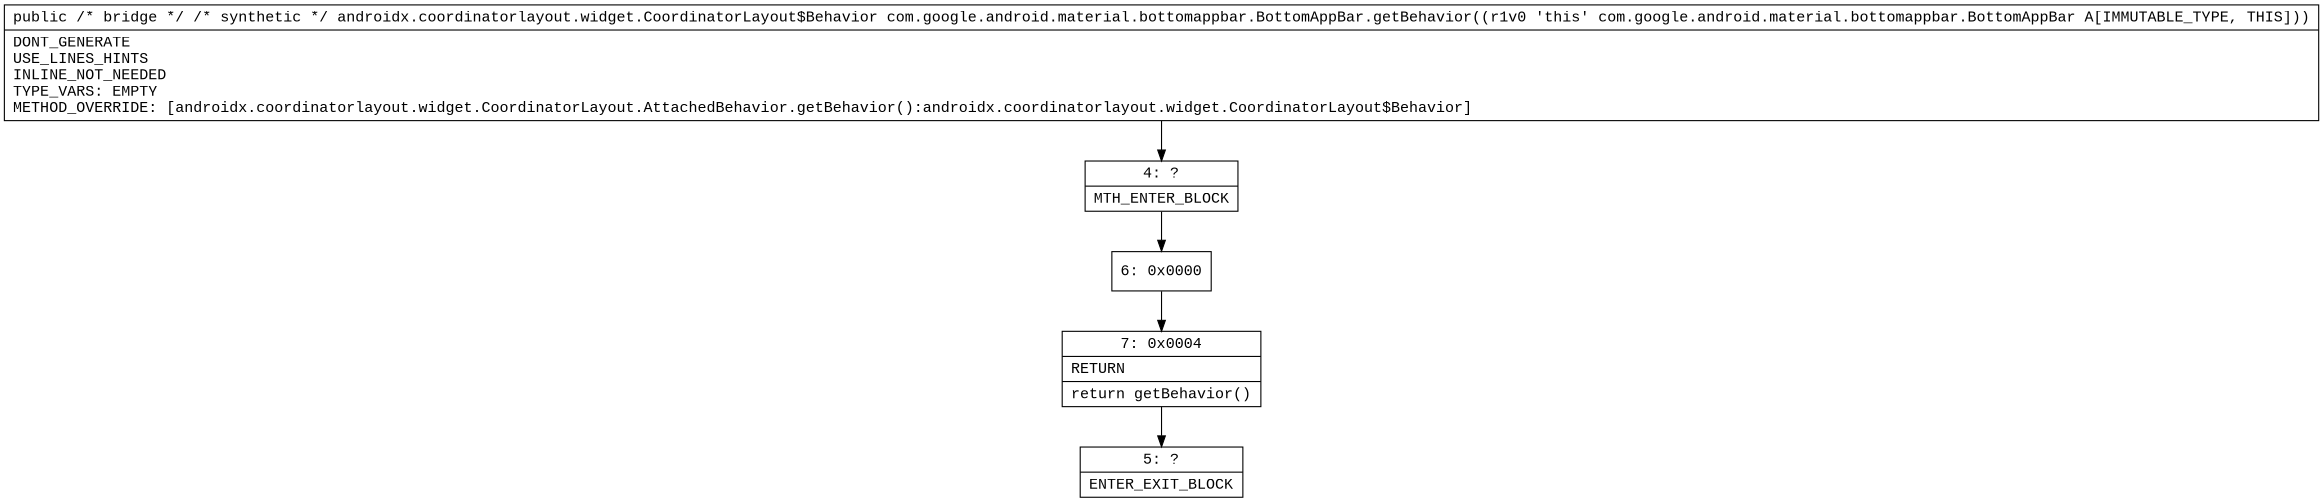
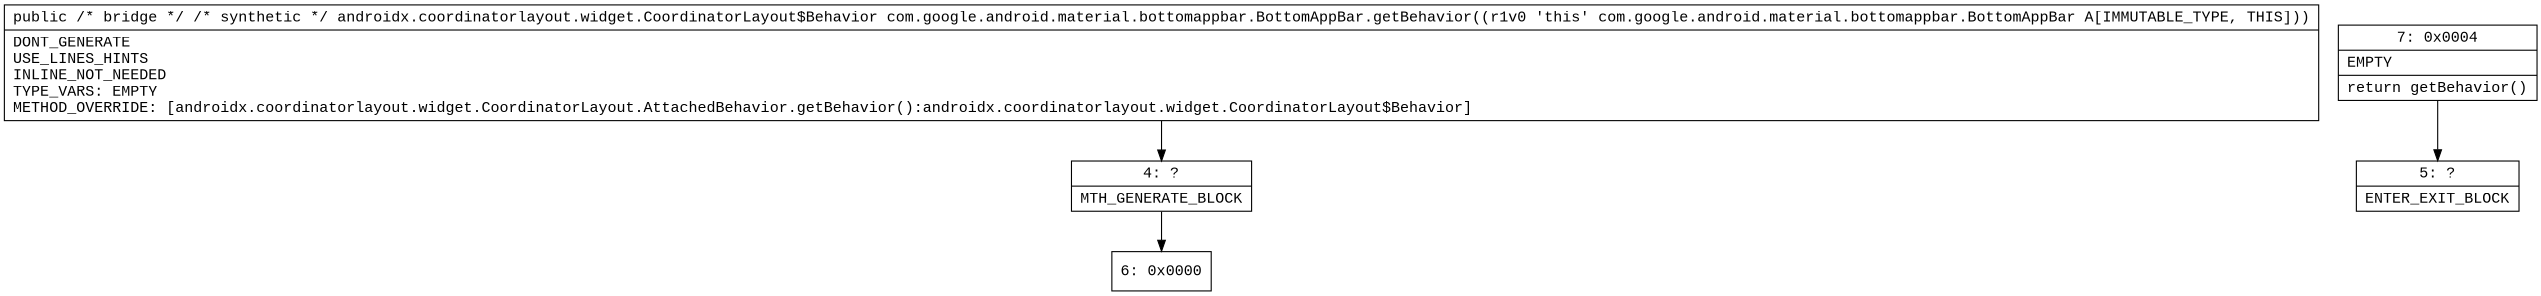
(1162, 198) -> (1162, 198)
(1162, 306) -> none
(1098, 368) -> (2370, 62)
